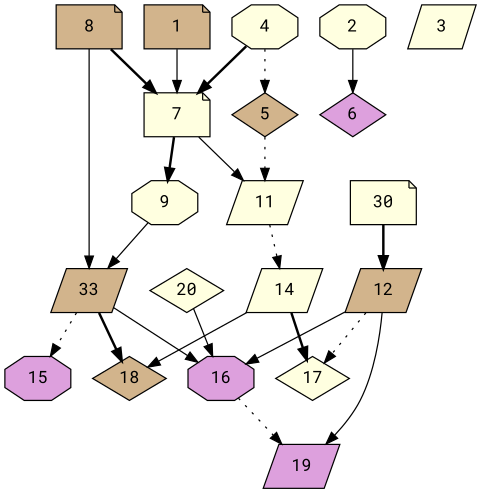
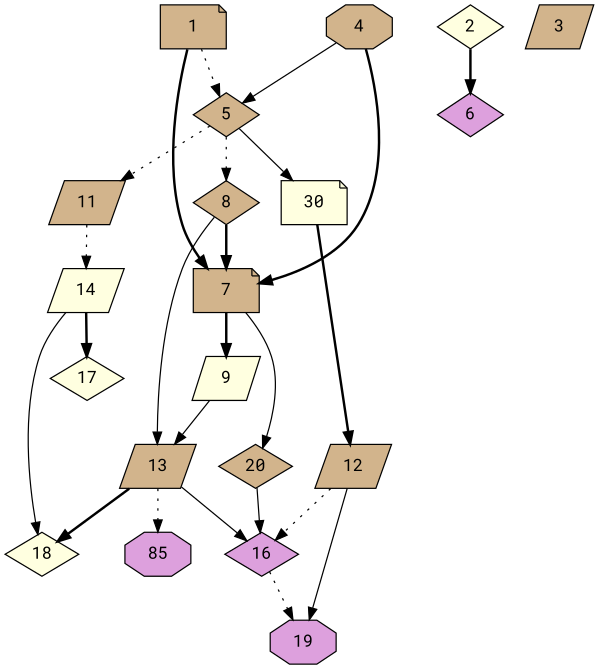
(89, 27) -> (226, 203)
(265, 27) -> (359, 27)
(353, 27) -> (470, 27)
(442, 27) -> (560, 27)
(177, 65) -> (173, 161)
(265, 65) -> (294, 70)
(353, 65) -> (470, 65)
none -> (208, 67)
(177, 115) -> (226, 291)
none -> (261, 150)
none -> (226, 153)
(217, 154) -> (274, 371)
(165, 203) -> (226, 378)
(265, 203) -> (87, 203)
(89, 291) -> (158, 466)
(187, 291) -> (256, 466)
(308, 332) -> (307, 510)
(349, 333) -> none
(38, 378) -> (158, 554)
(129, 378) -> (42, 554)
(221, 378) -> (262, 554)
(302, 466) -> (303, 642)
